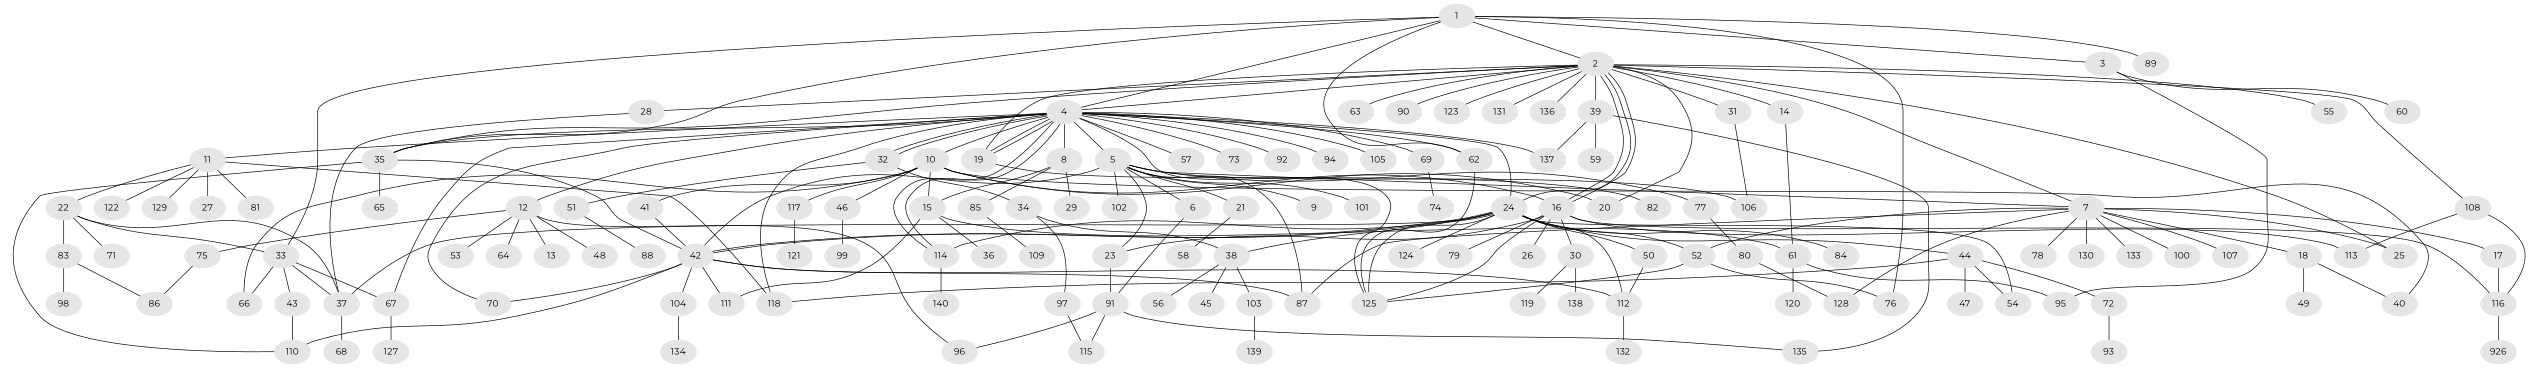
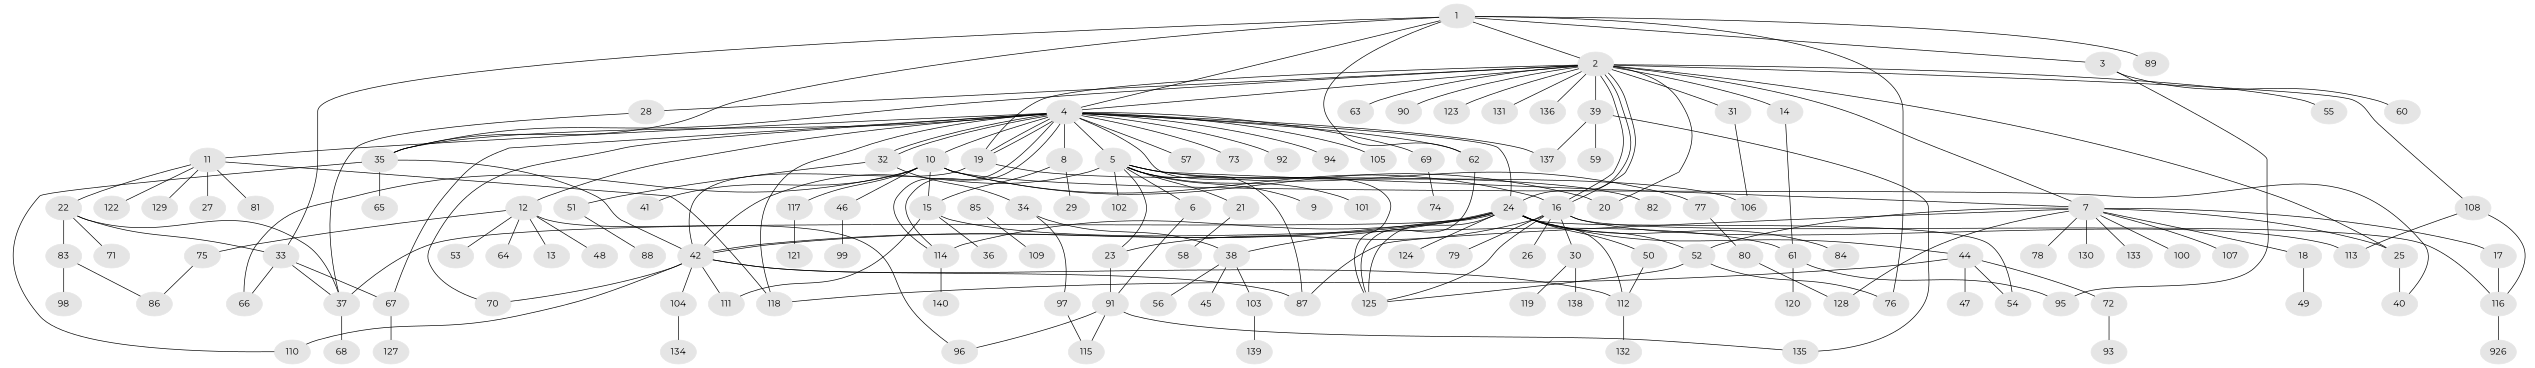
(1014, 187) -> none
(670, 232) -> (805, 174)
(2352, 280) -> (2400, 280)
(292, 304) -> none
